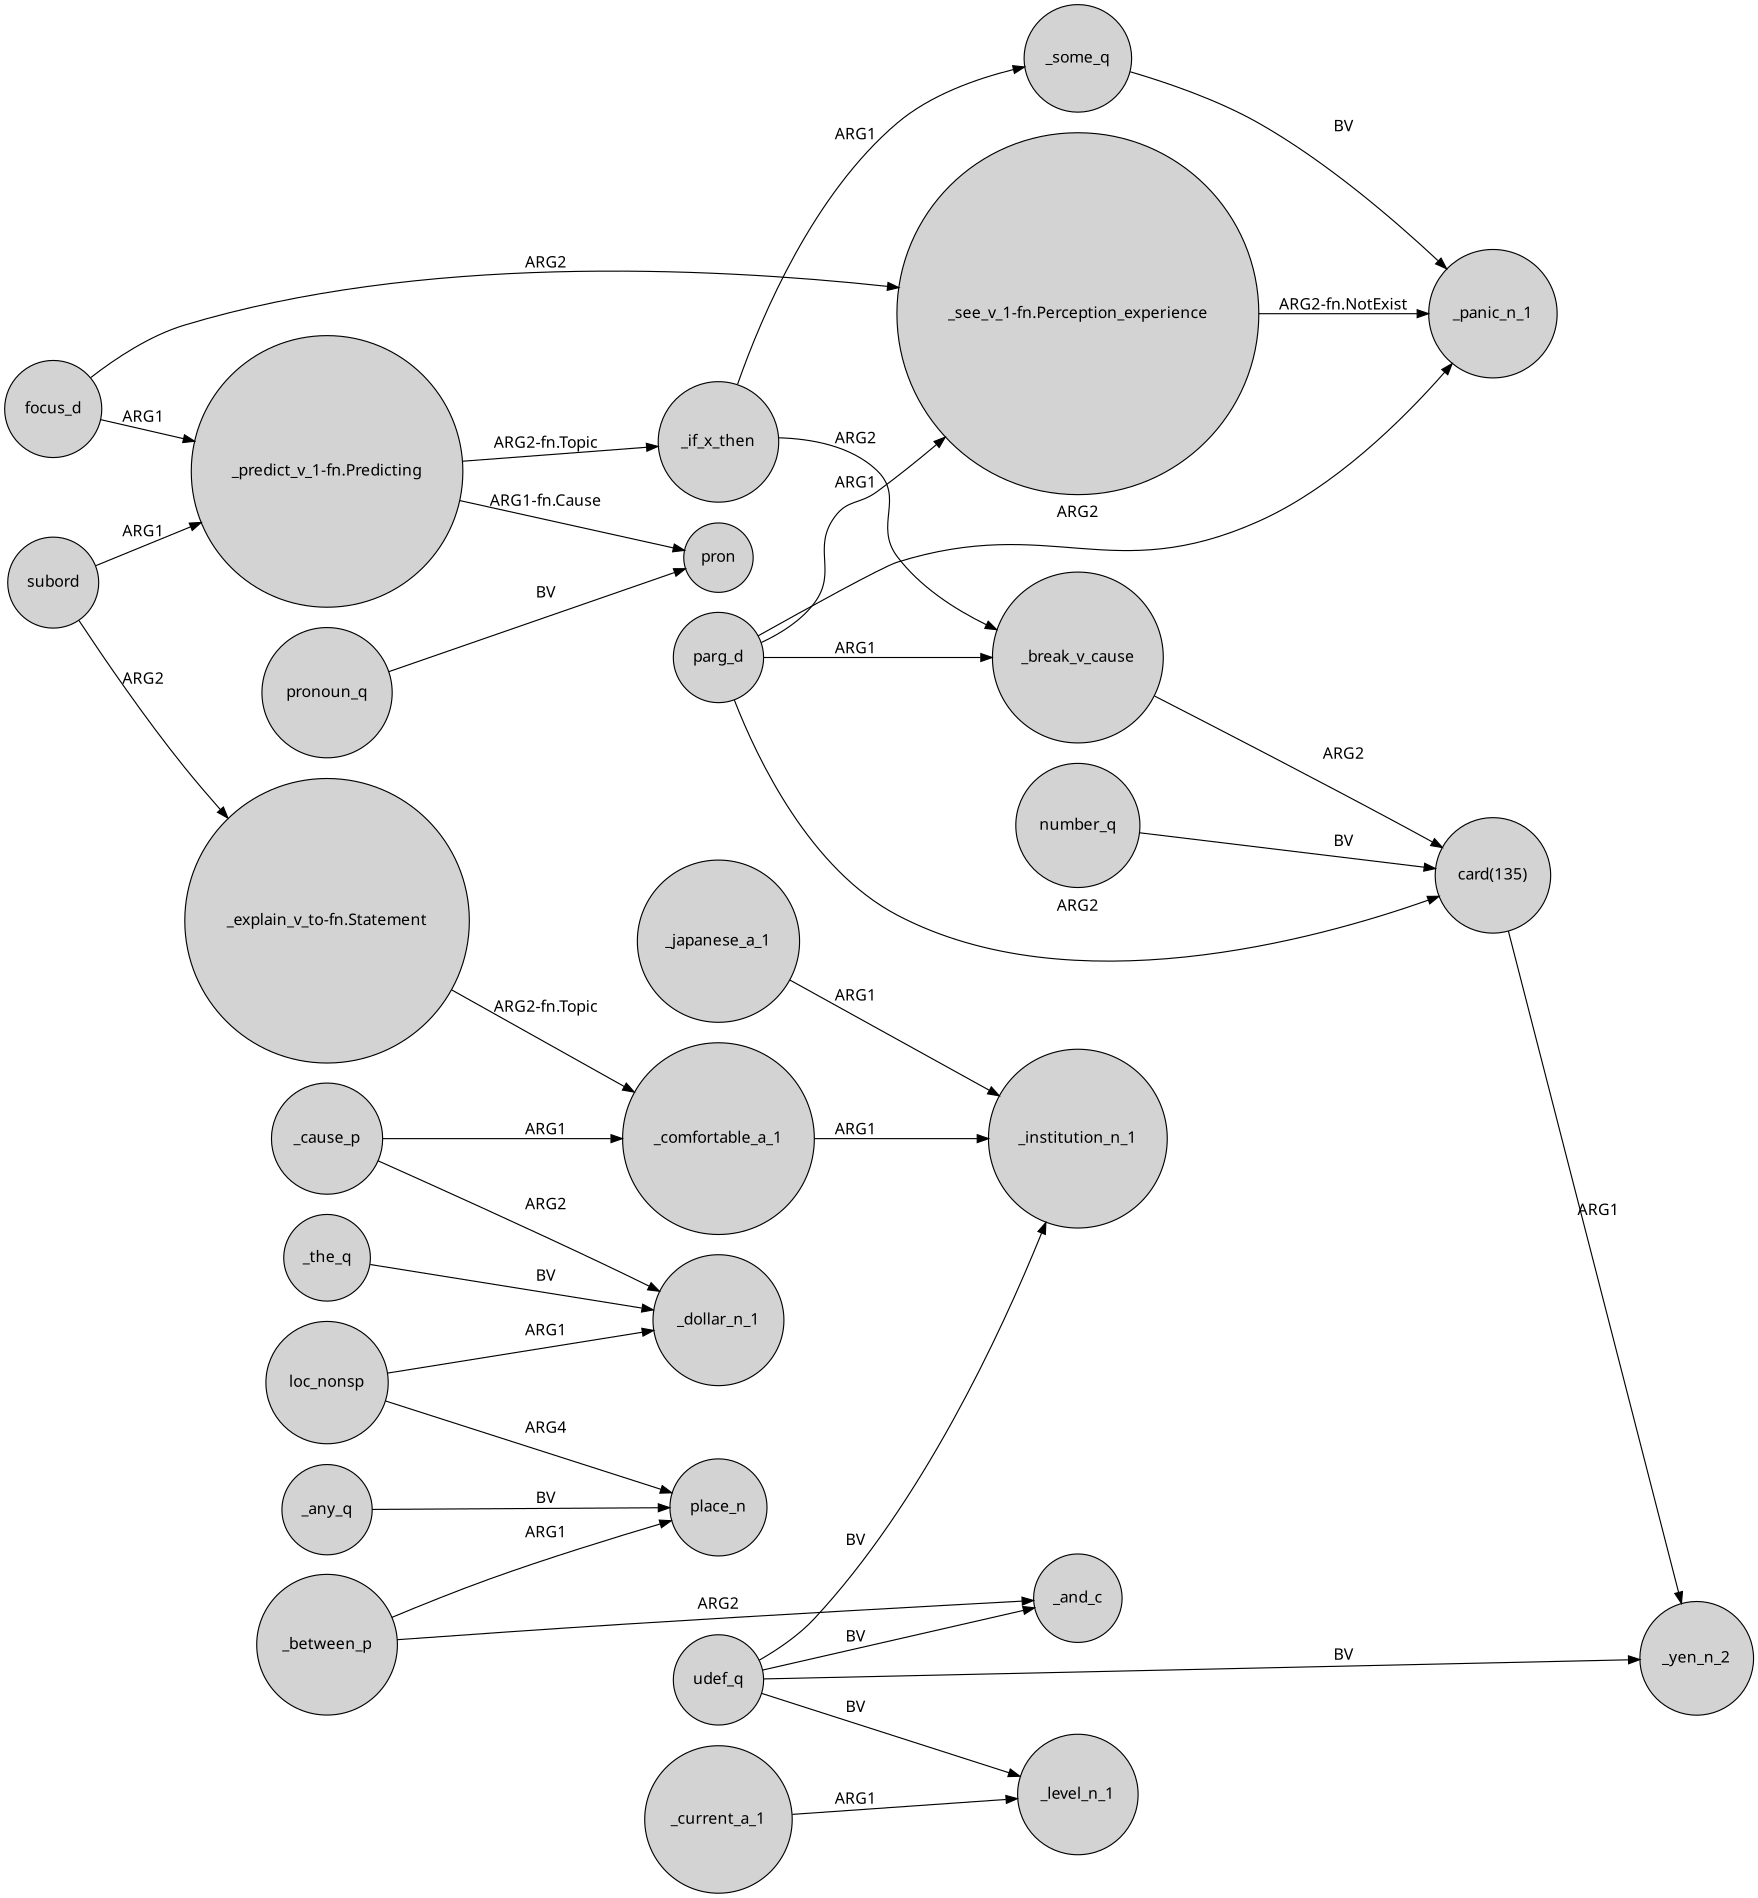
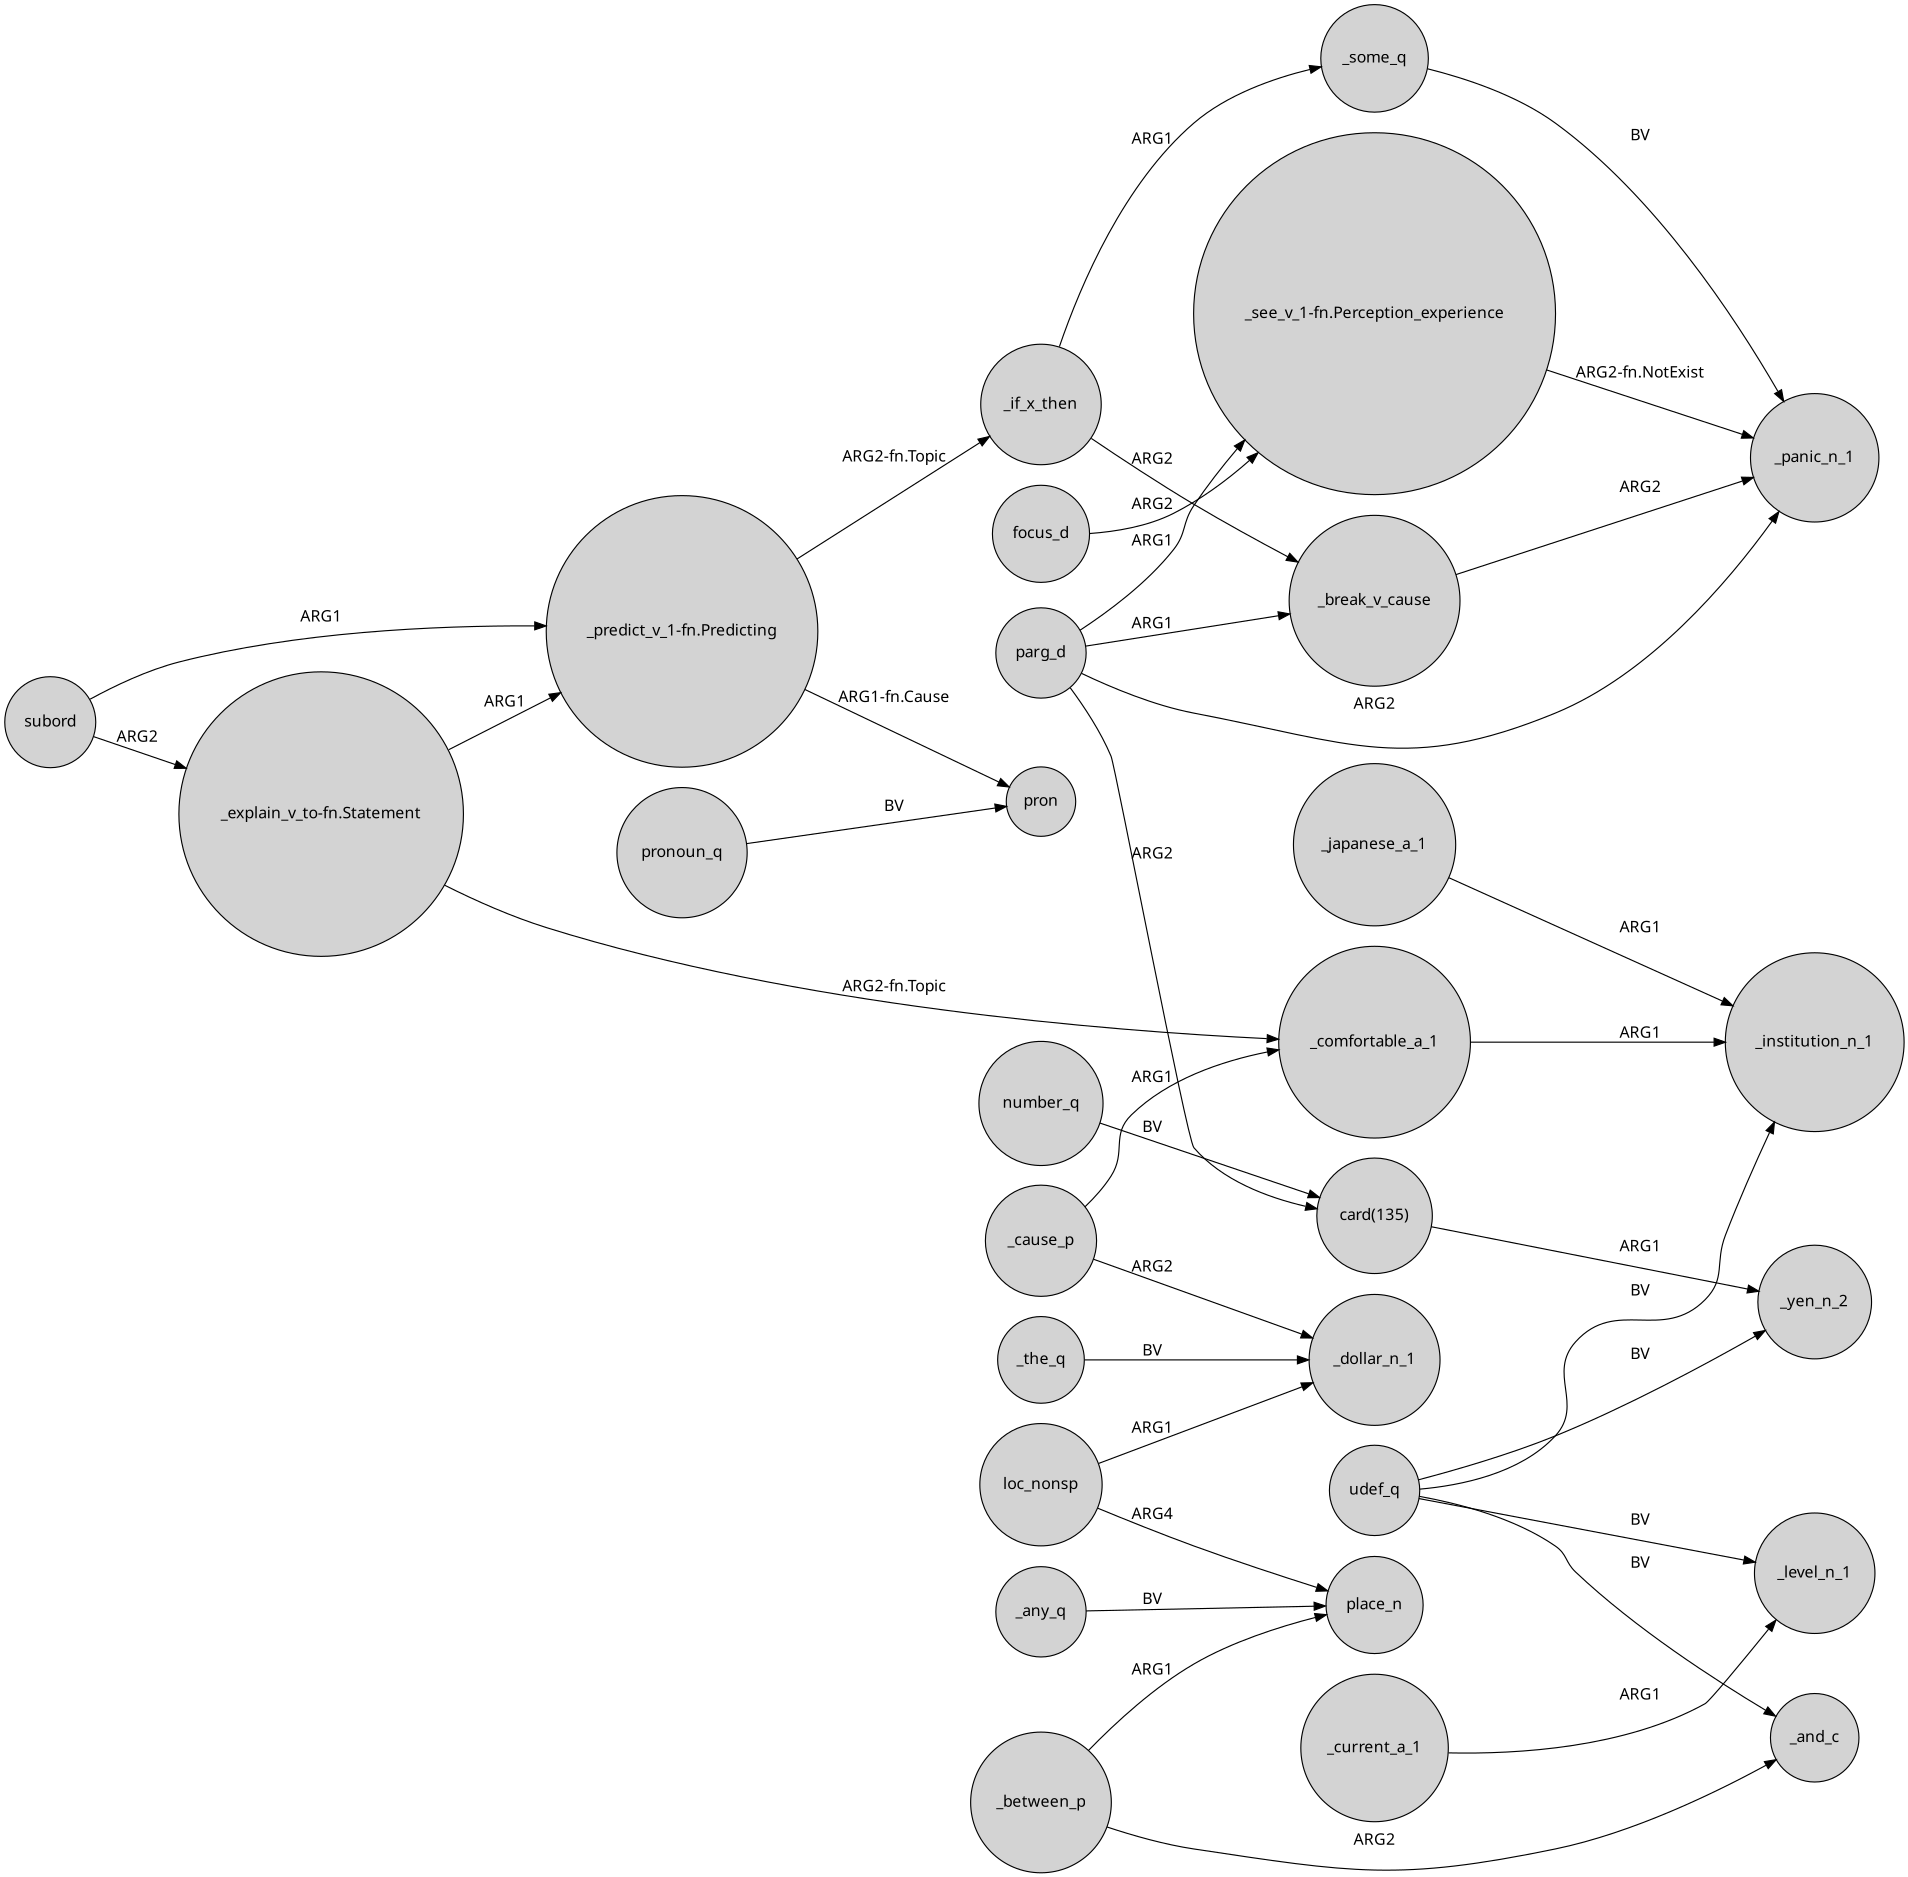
(142, 429) -> (500, 724)
(1294, 768) -> (1599, 528)
